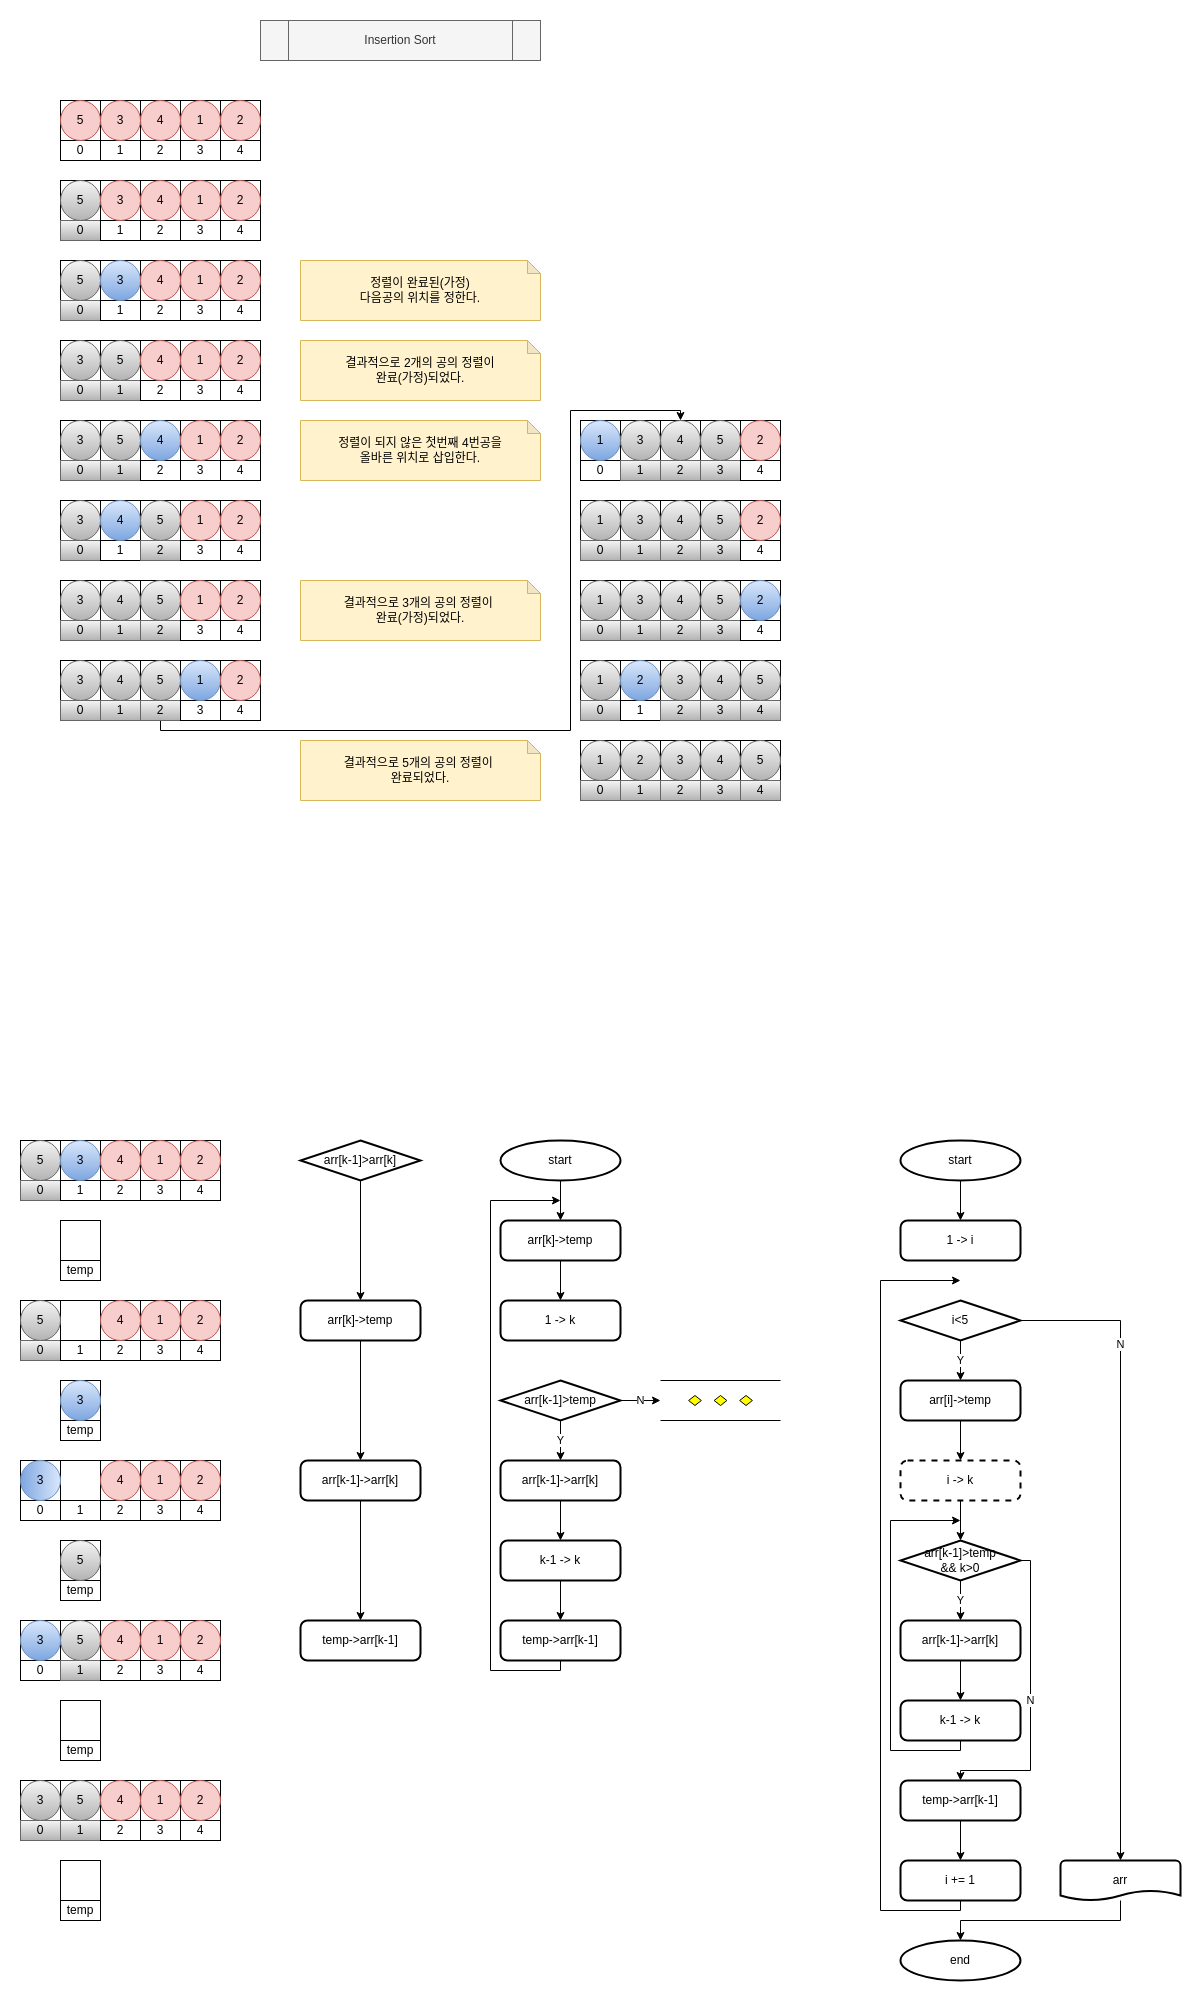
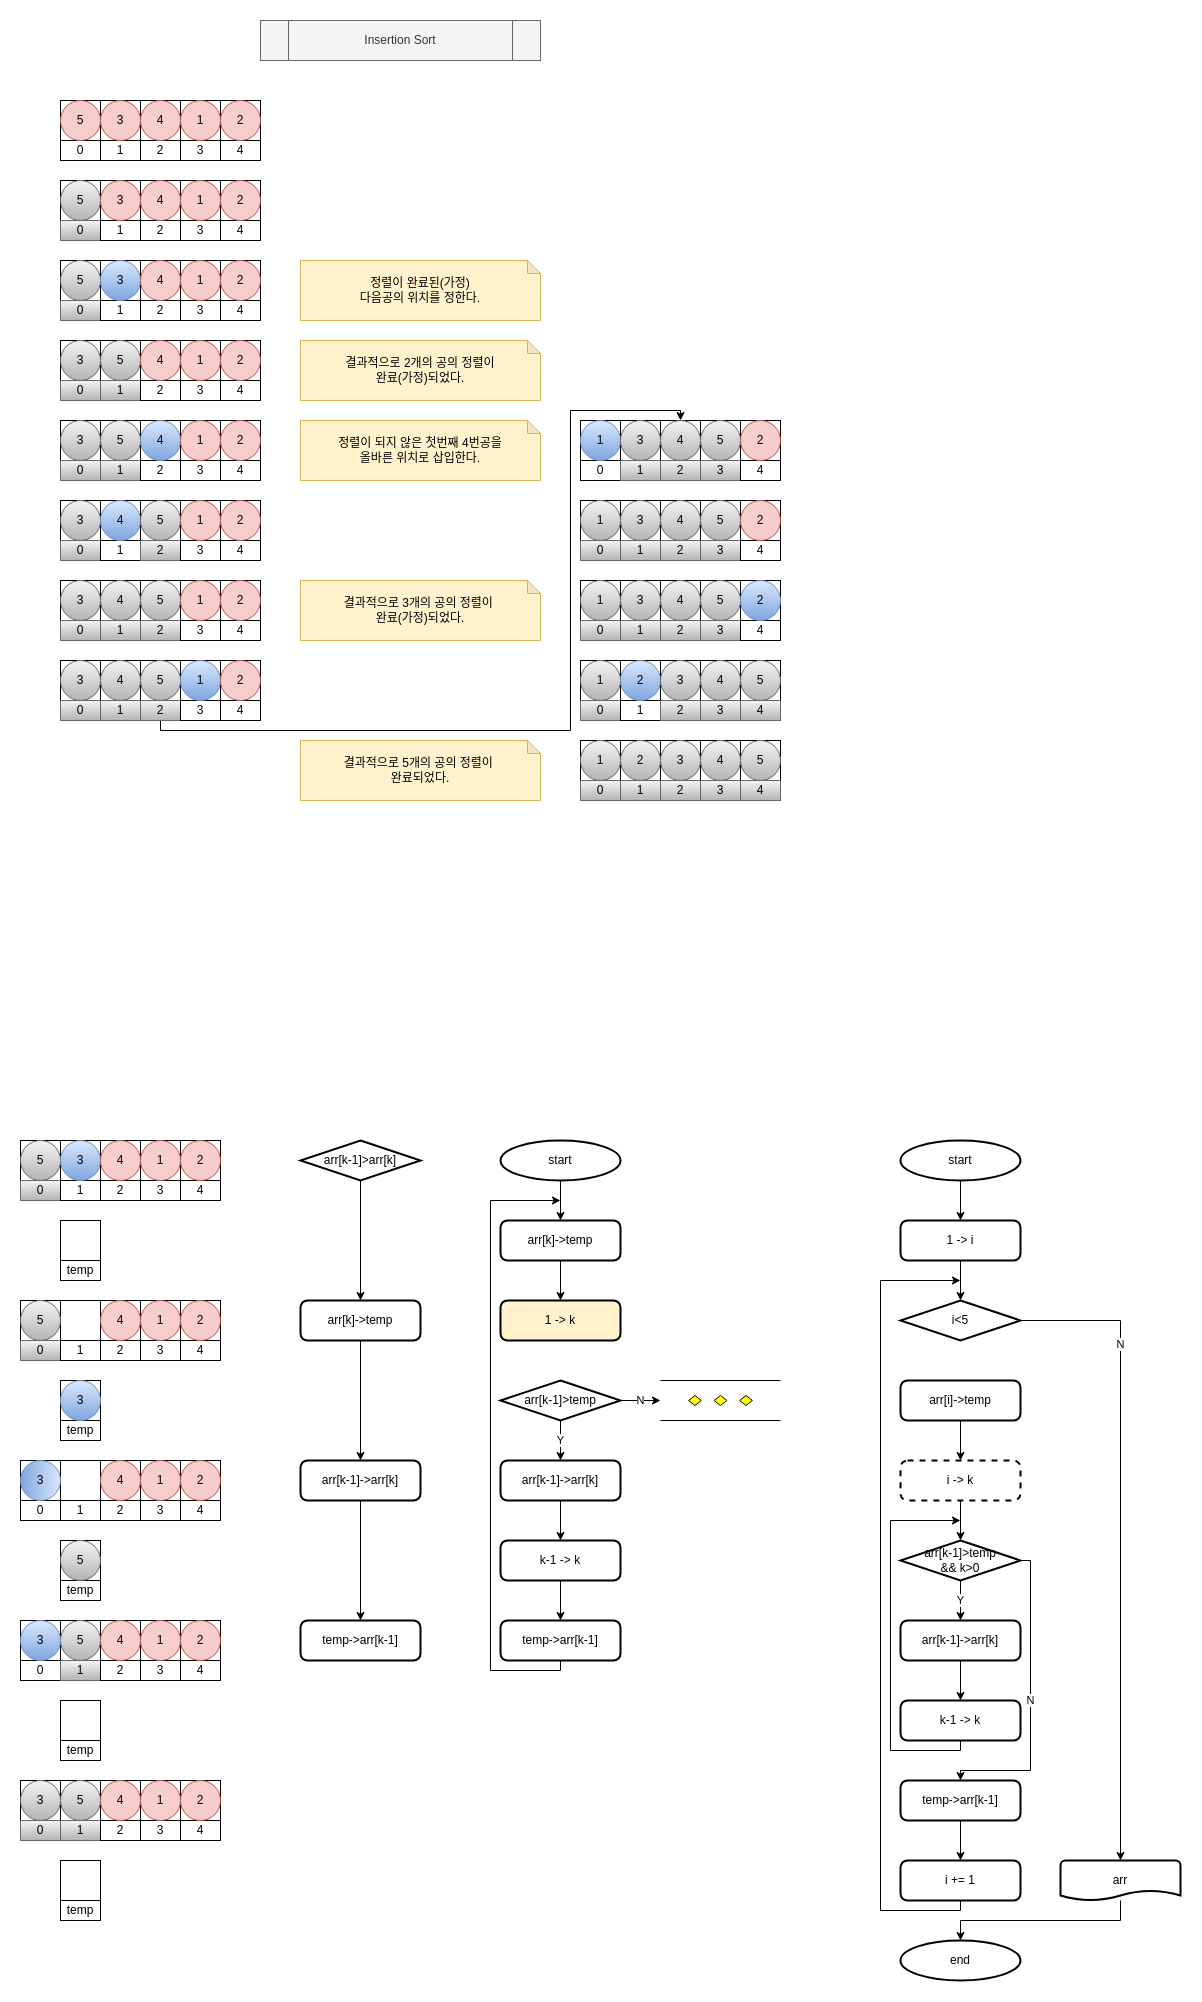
none -> (961, 1277)
(561, 1321) -> (561, 1321)
(961, 1357) -> none
